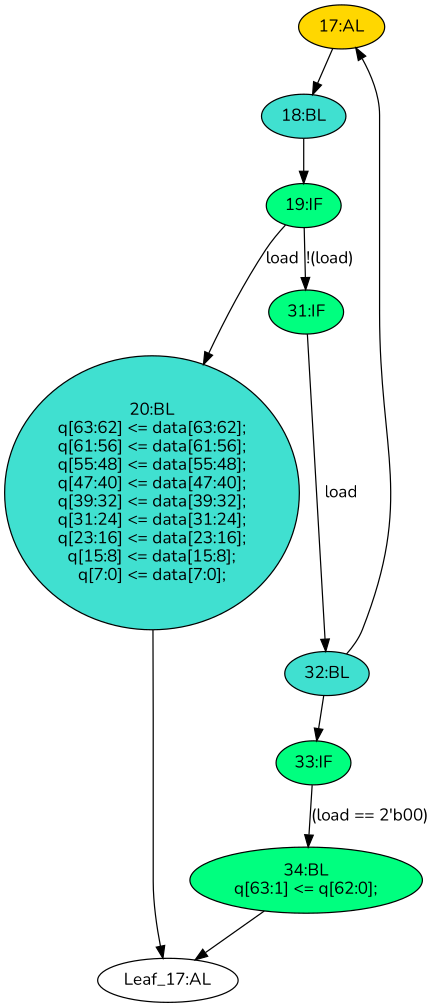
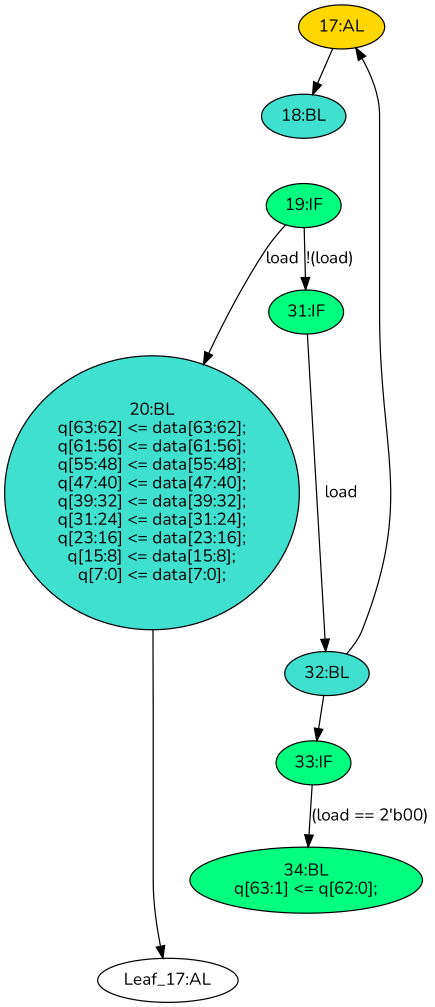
(304, 155) -> none
(235, 932) -> none
